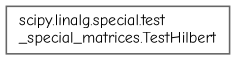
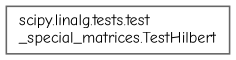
(118, 30) -> (118, 30)
